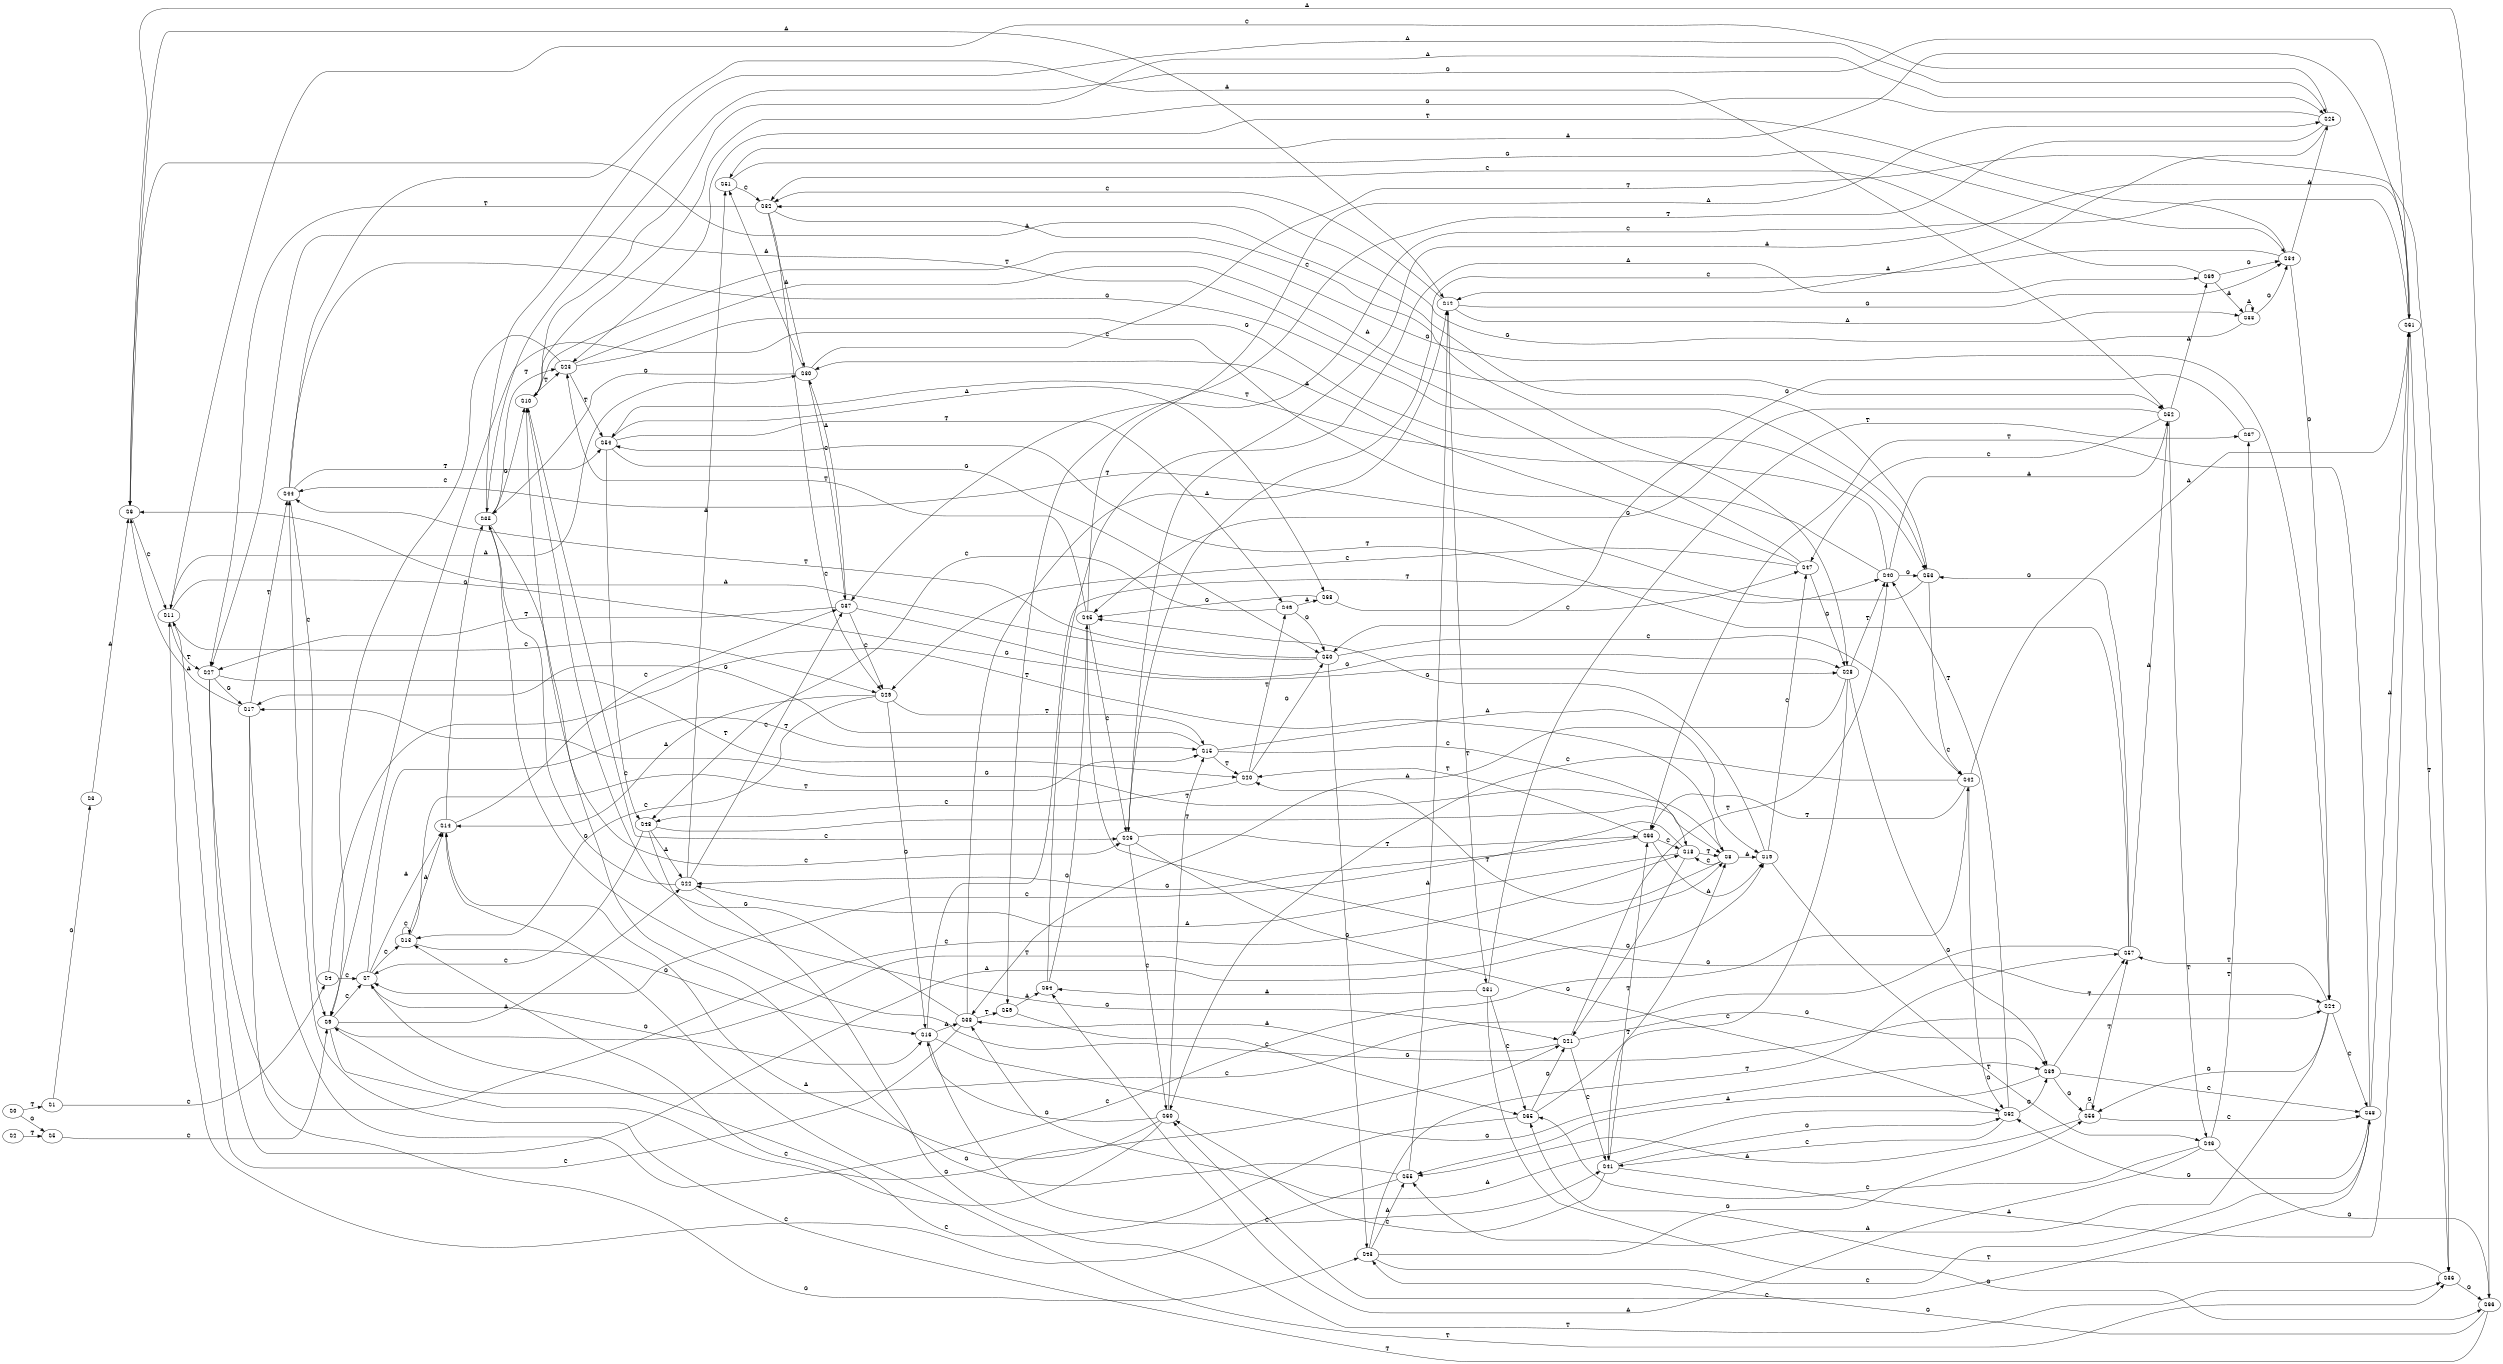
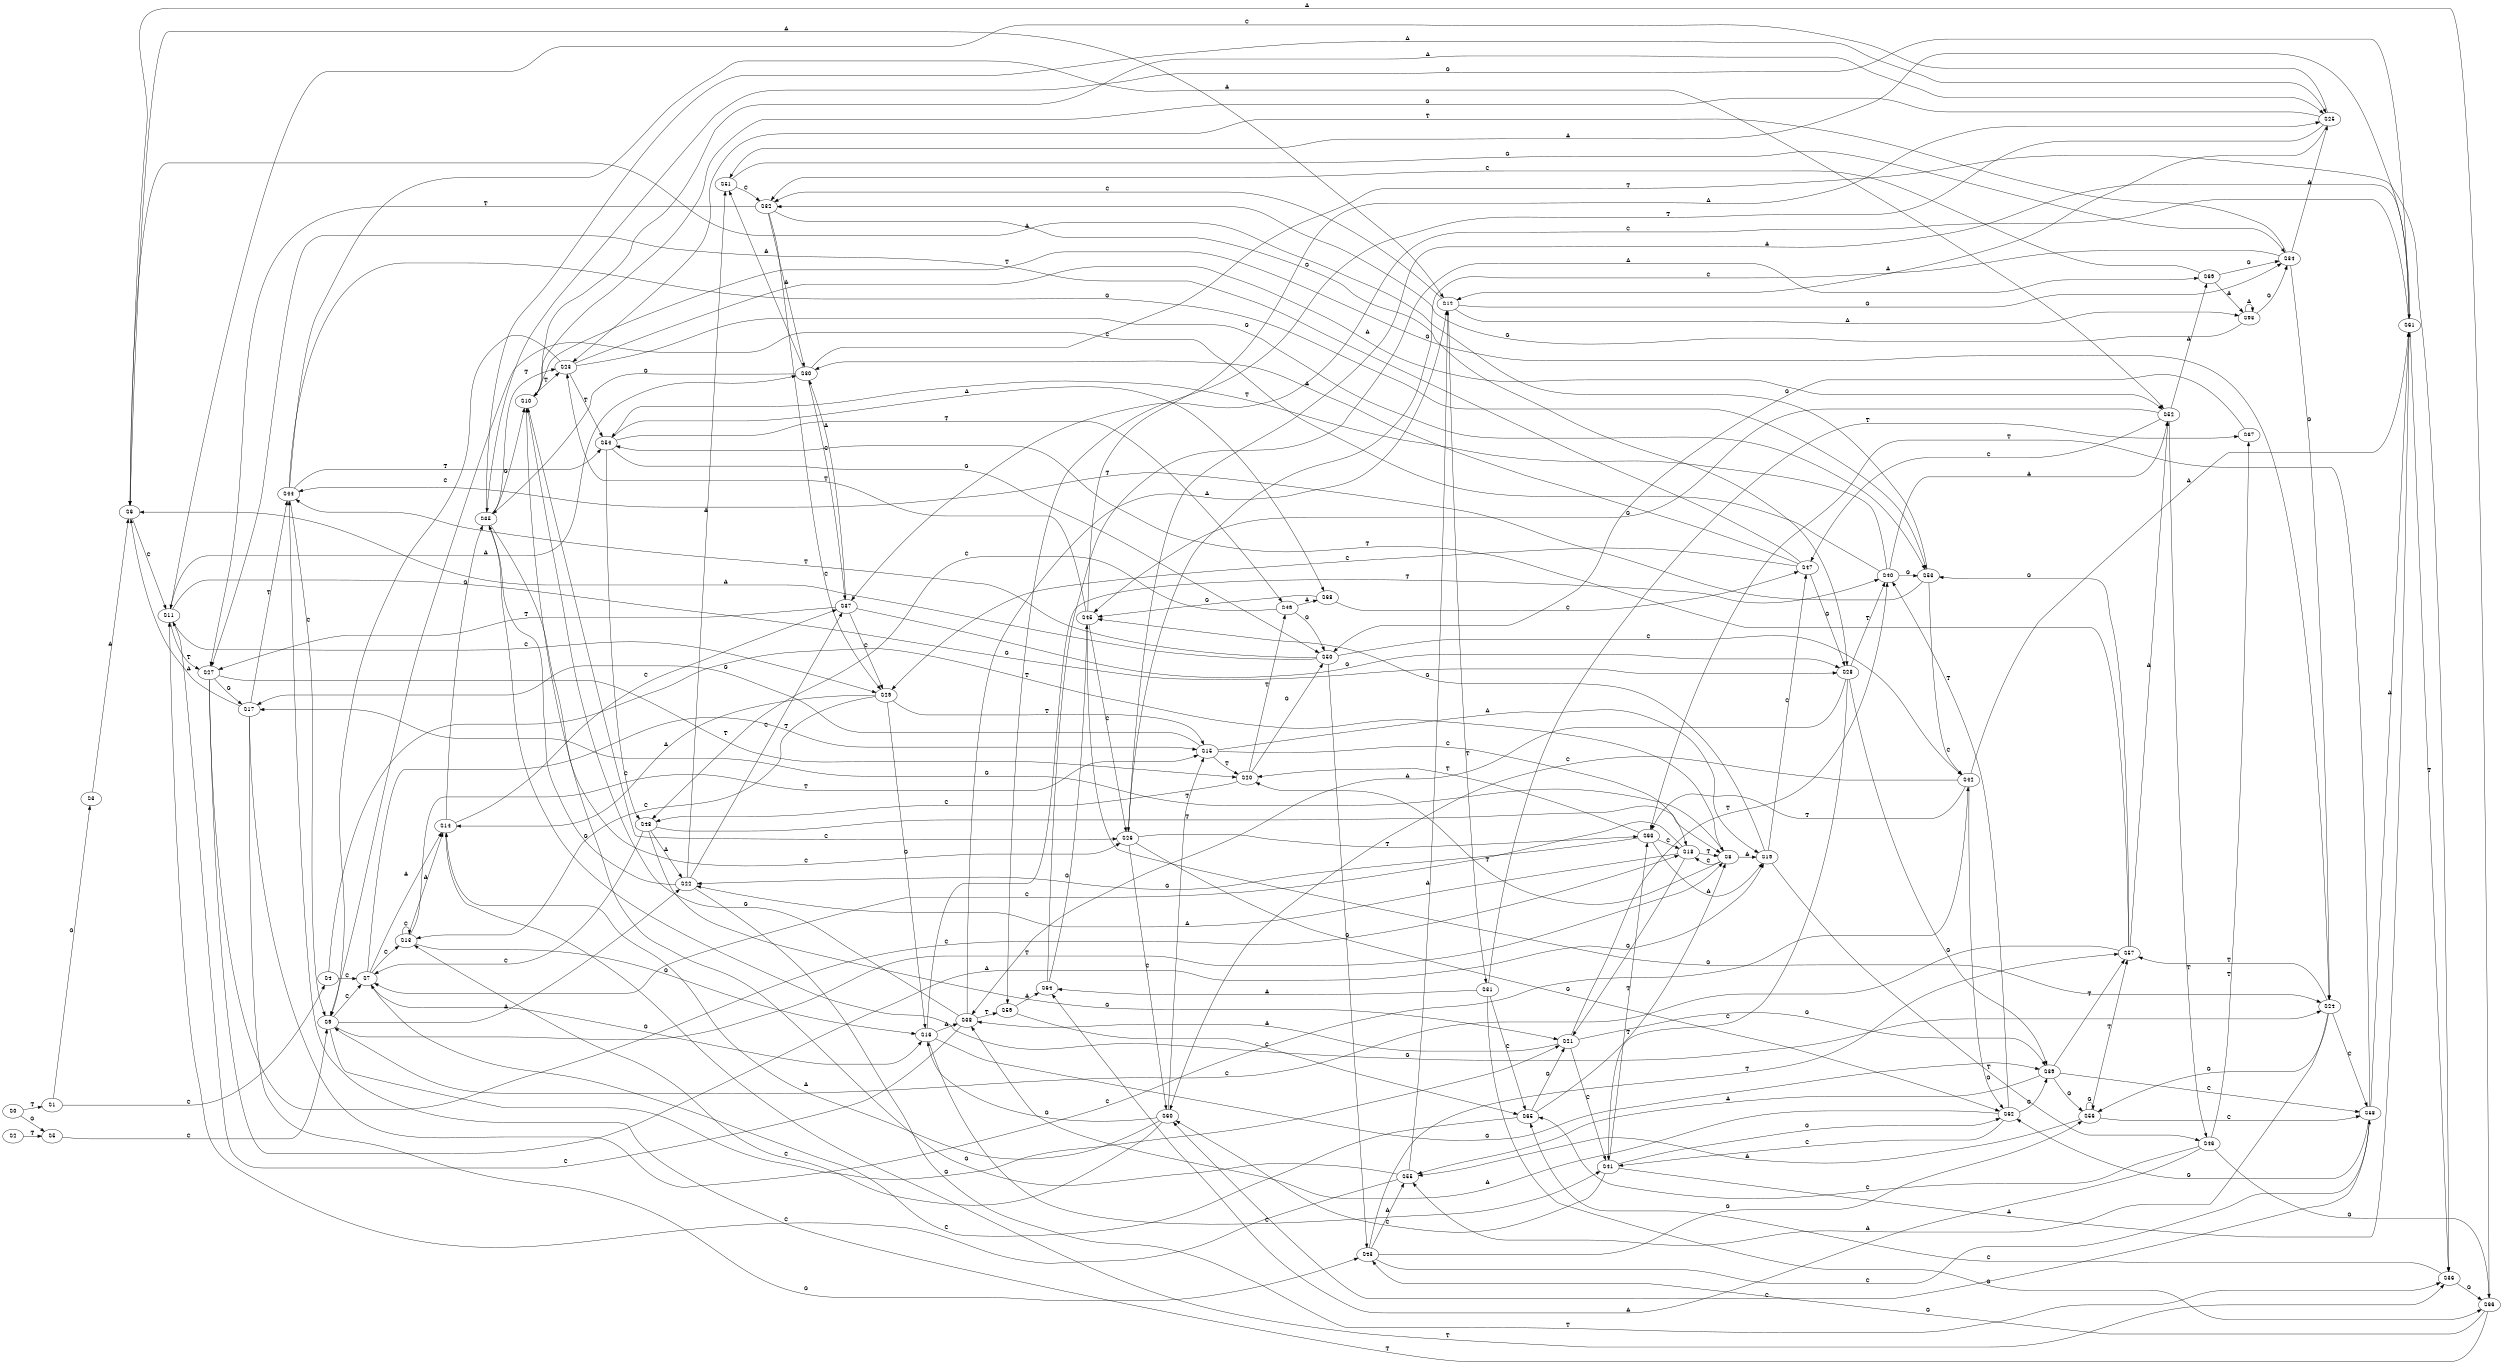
(1307, 265) -> (1307, 265)
(2249, 318) -> (2249, 318)
(1989, 1258) -> (1989, 1258)
